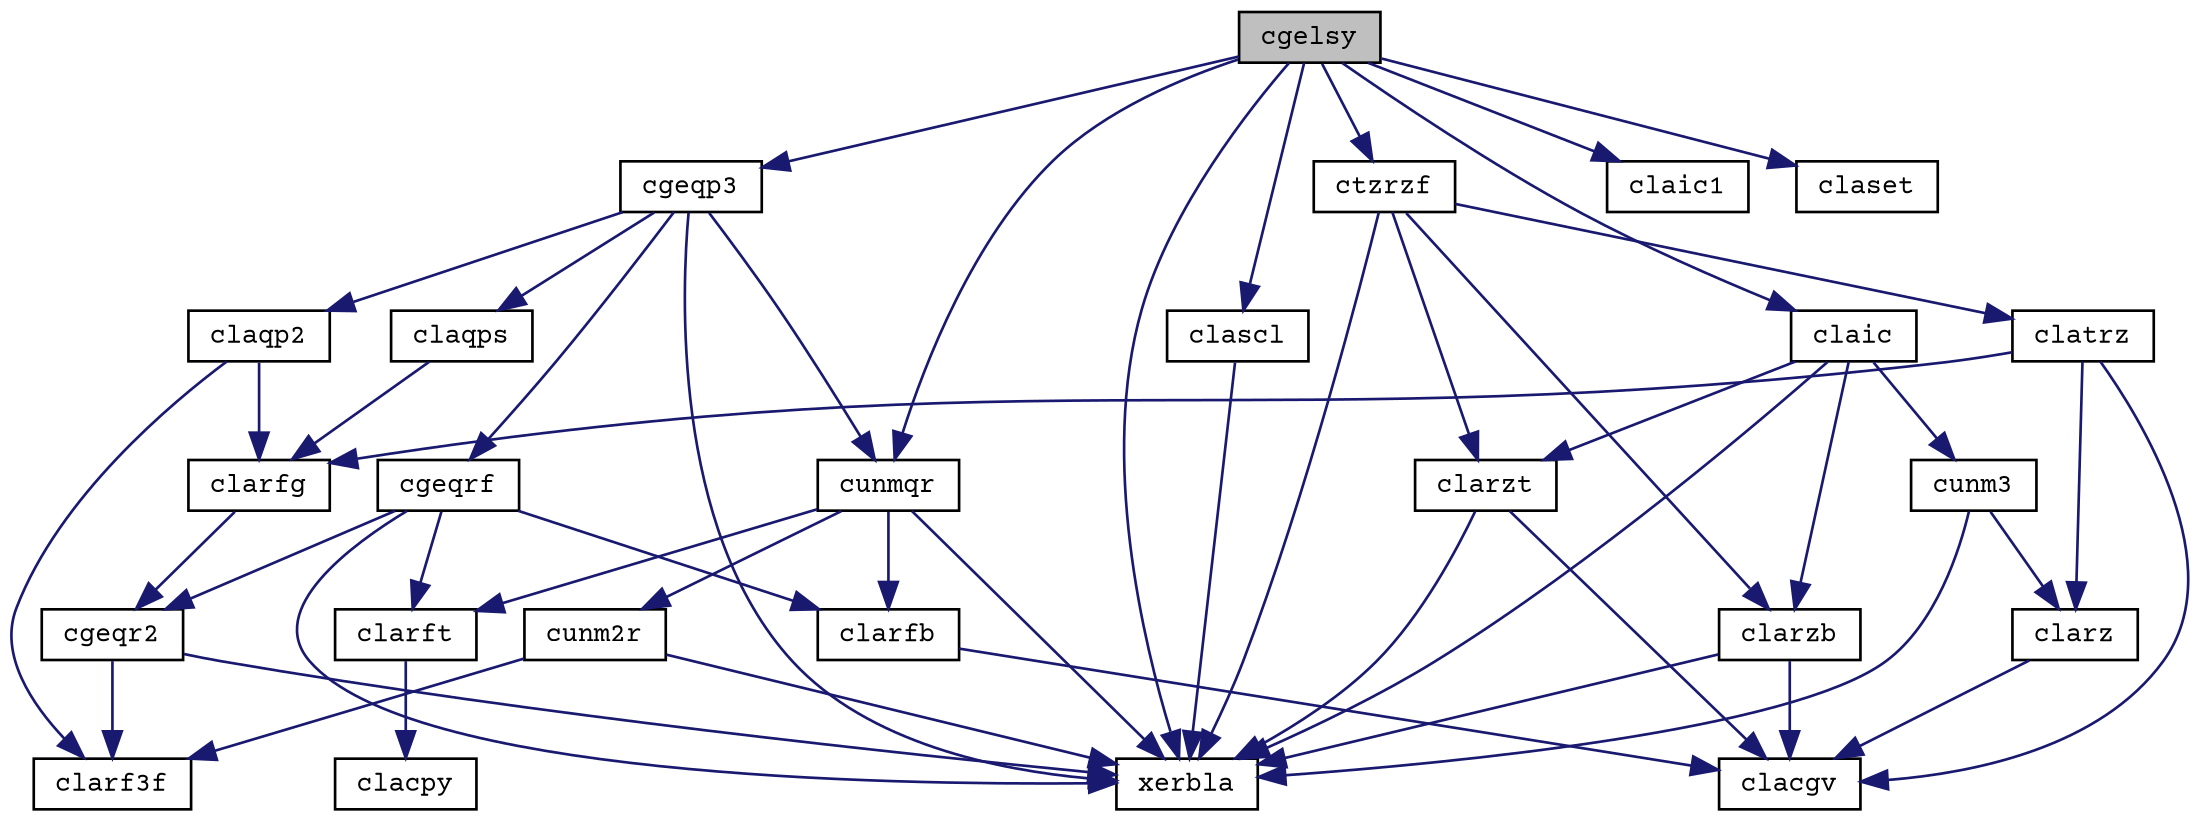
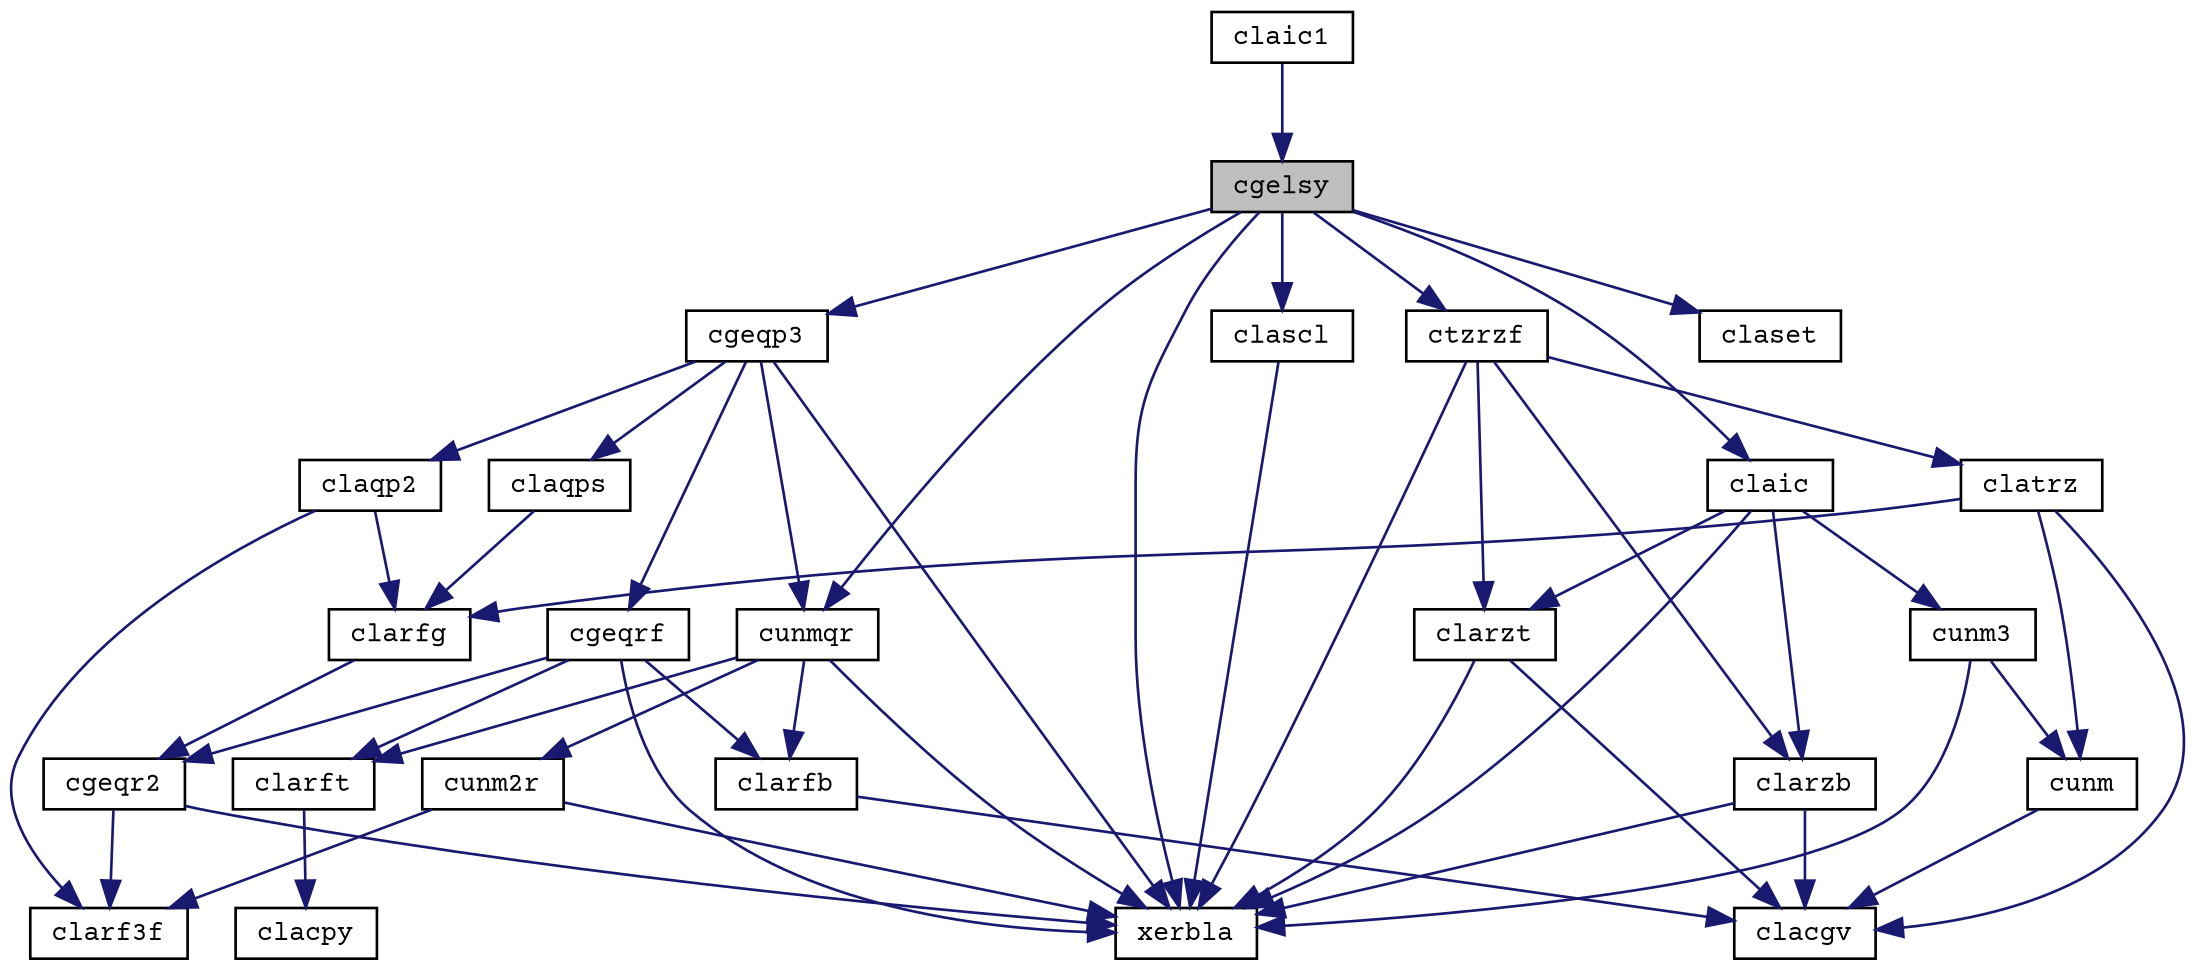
(1481, 107) -> (1282, 99)
(2075, 635) -> (2082, 784)
